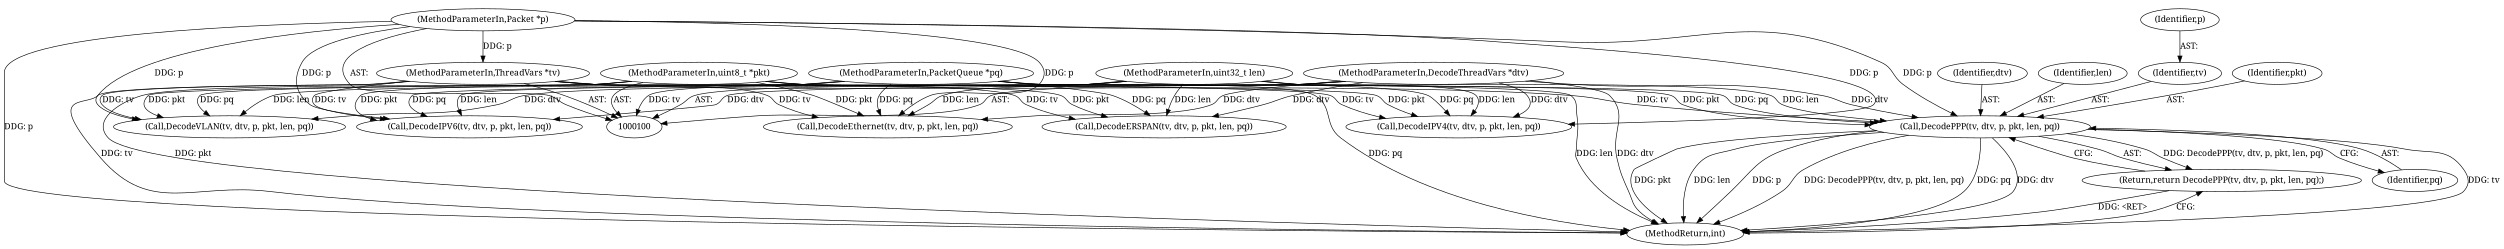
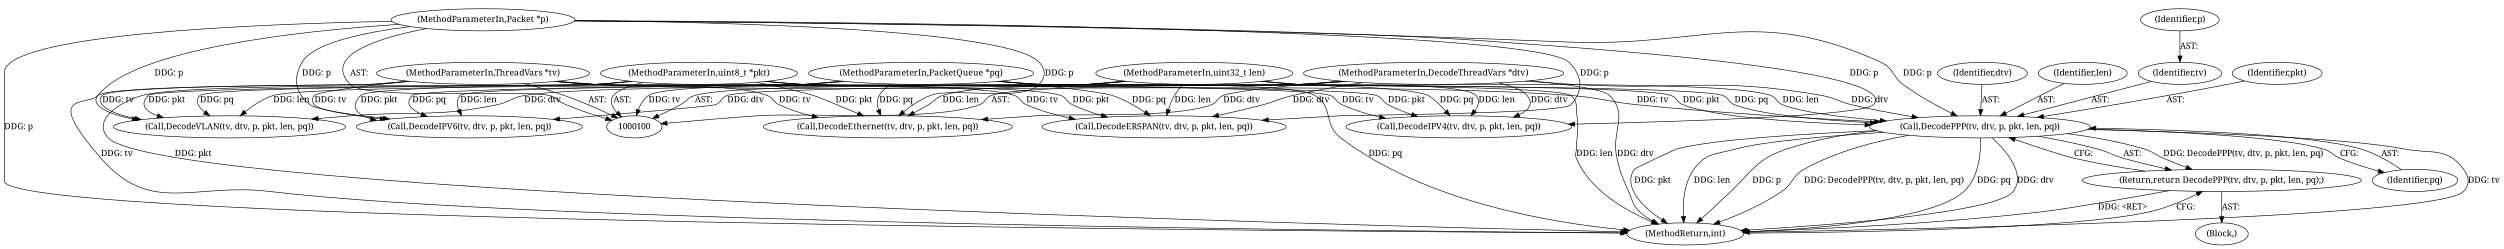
(483, 43) -> (1450, 43)
none -> (2222, 234)
